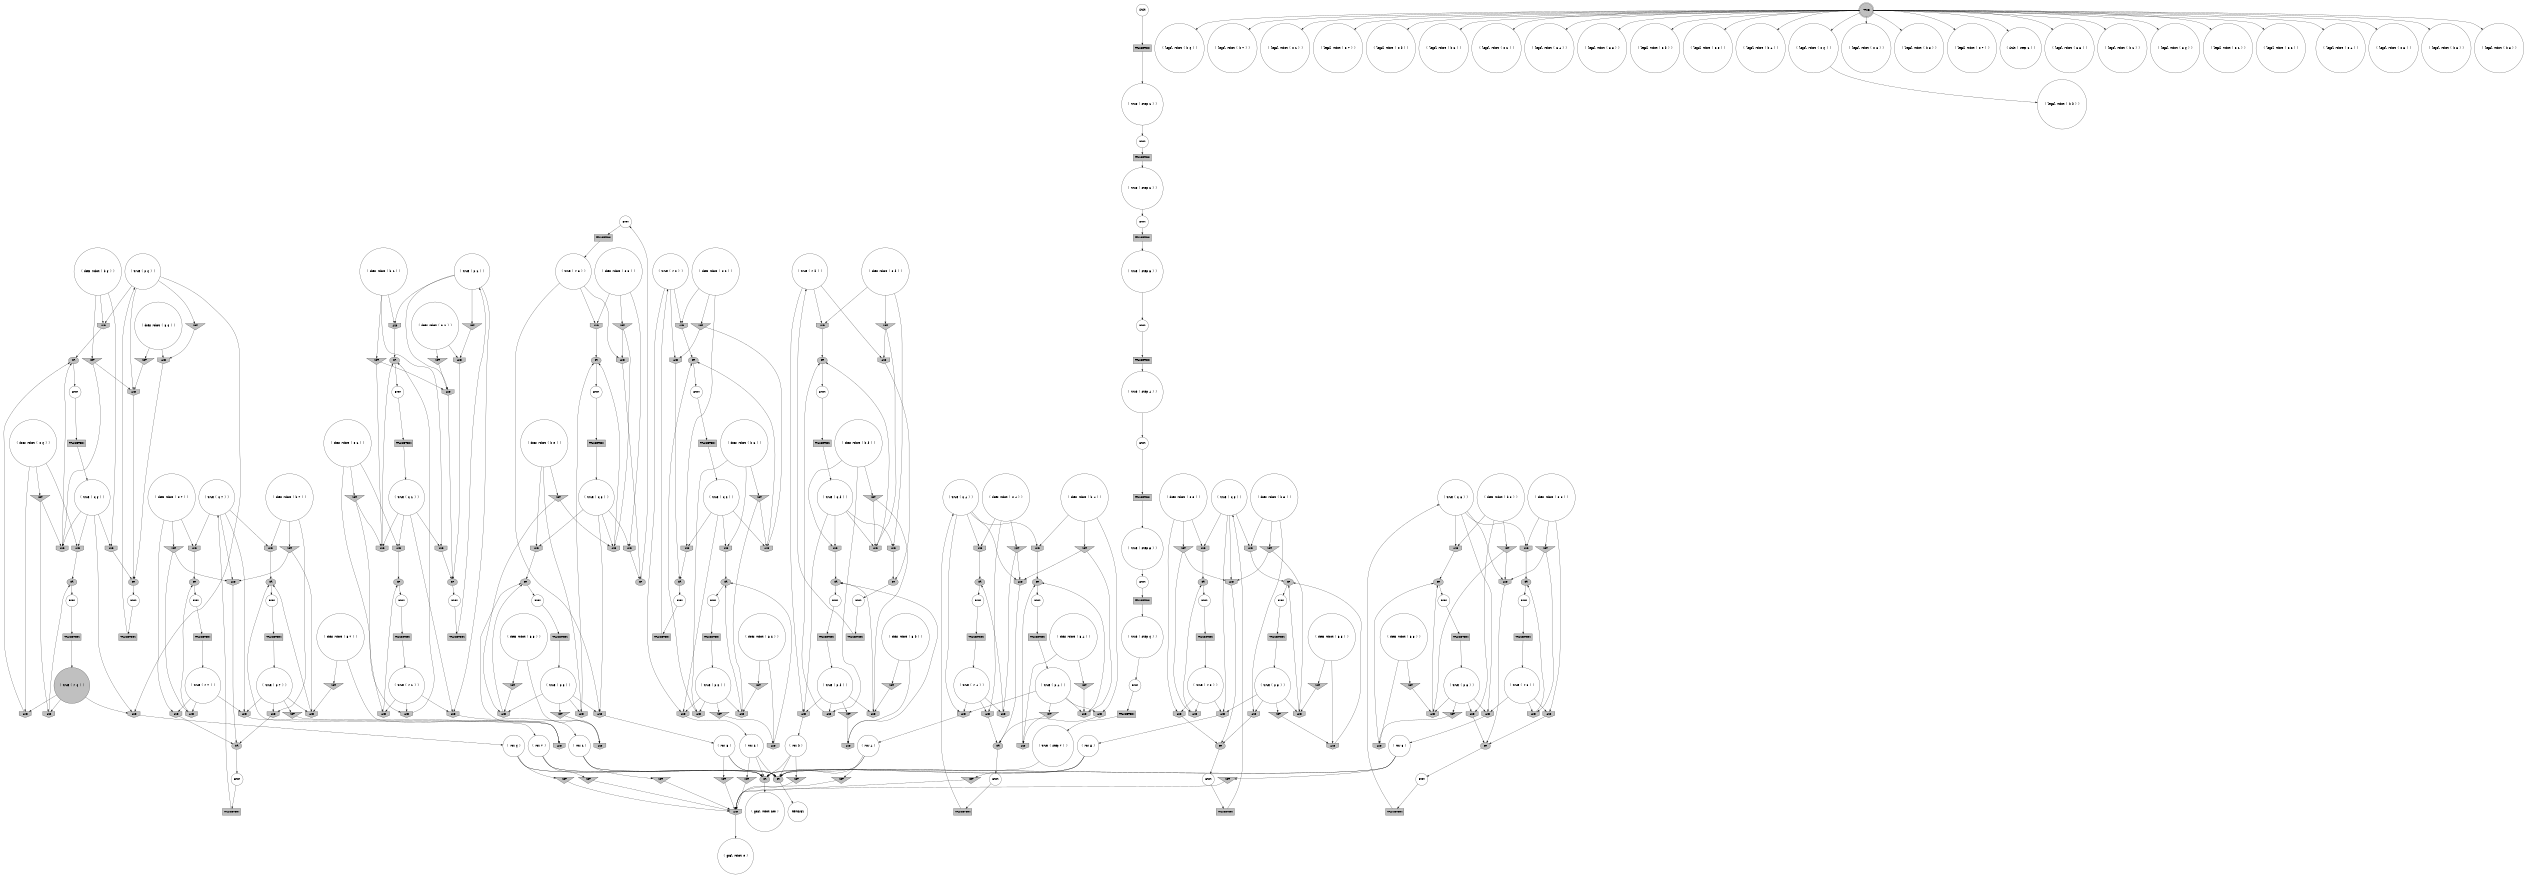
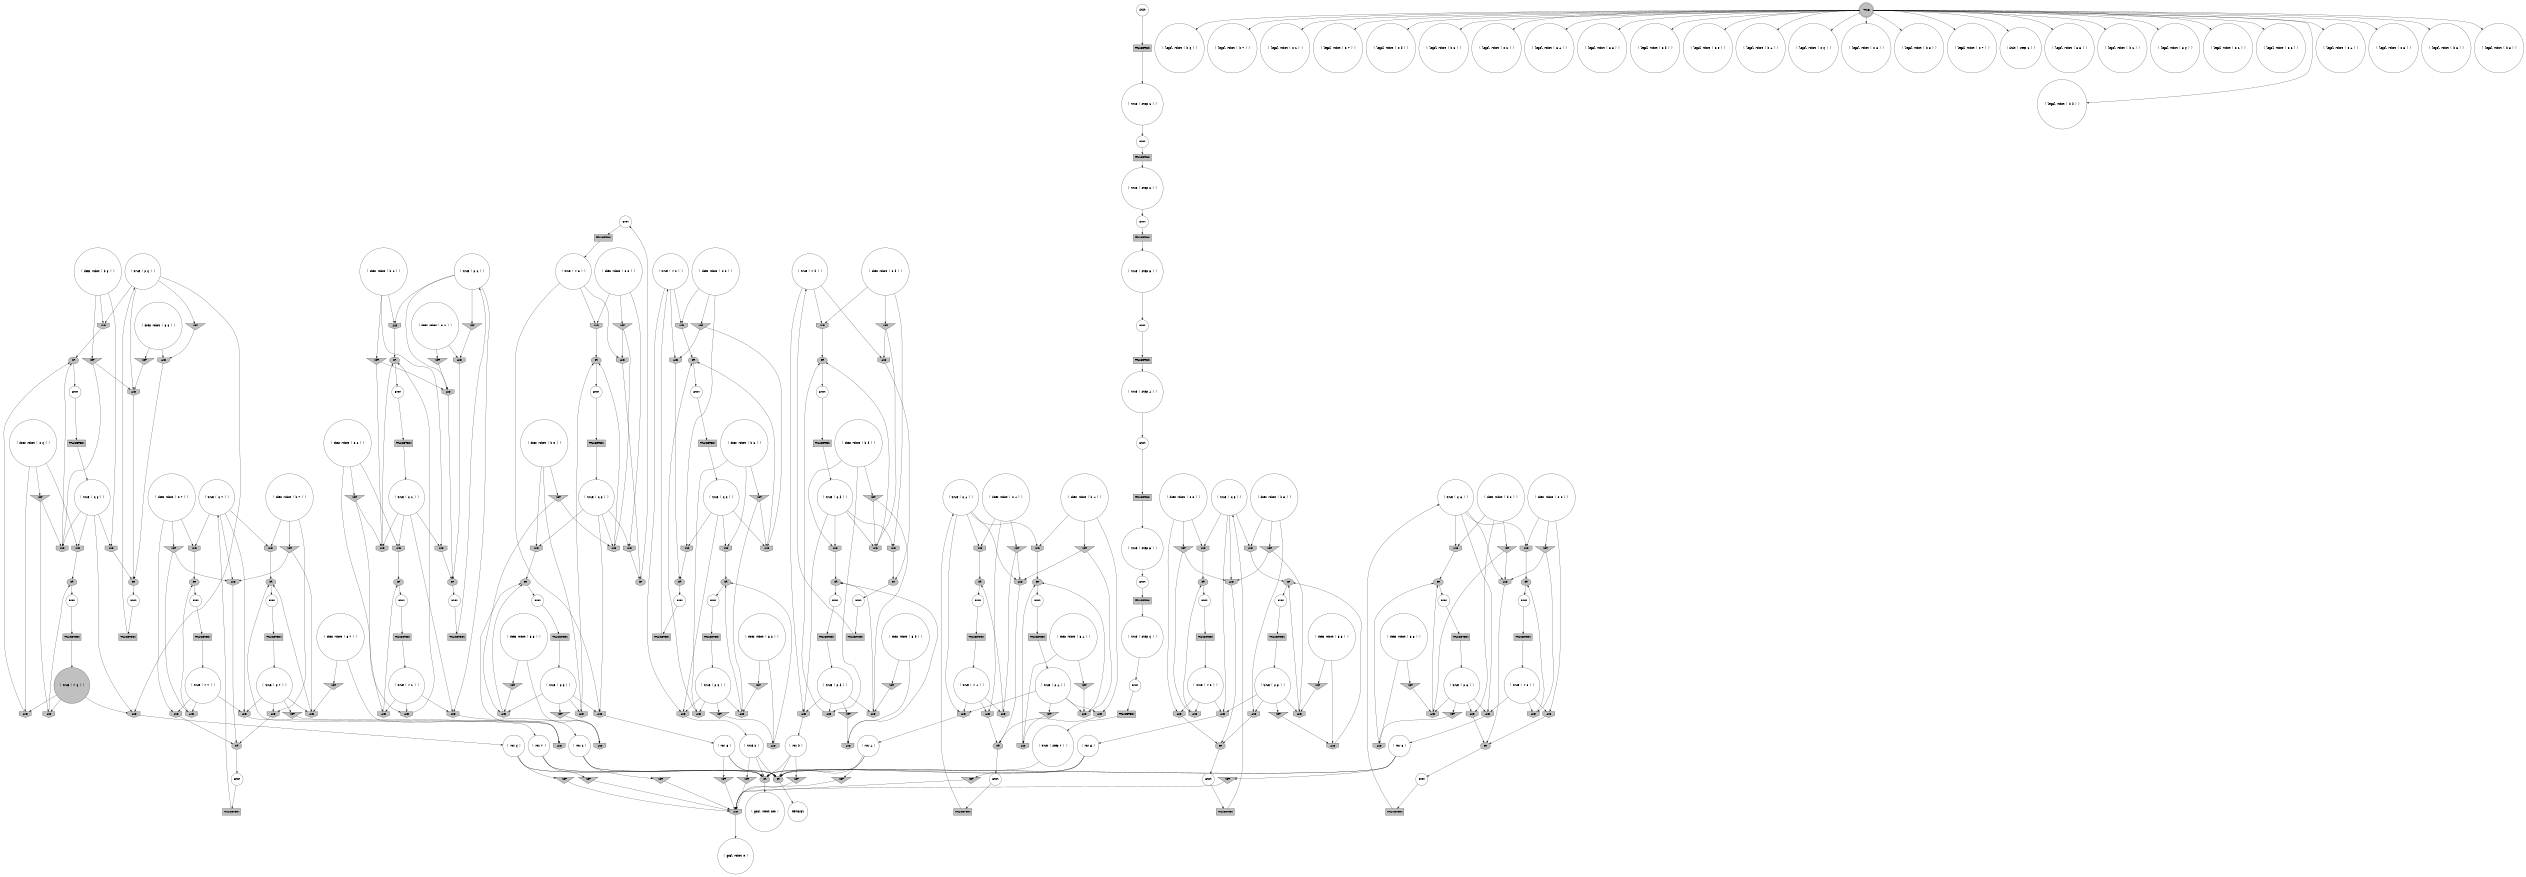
(1931, 92) -> (2311, 30)
(752, 746) -> (752, 746)
